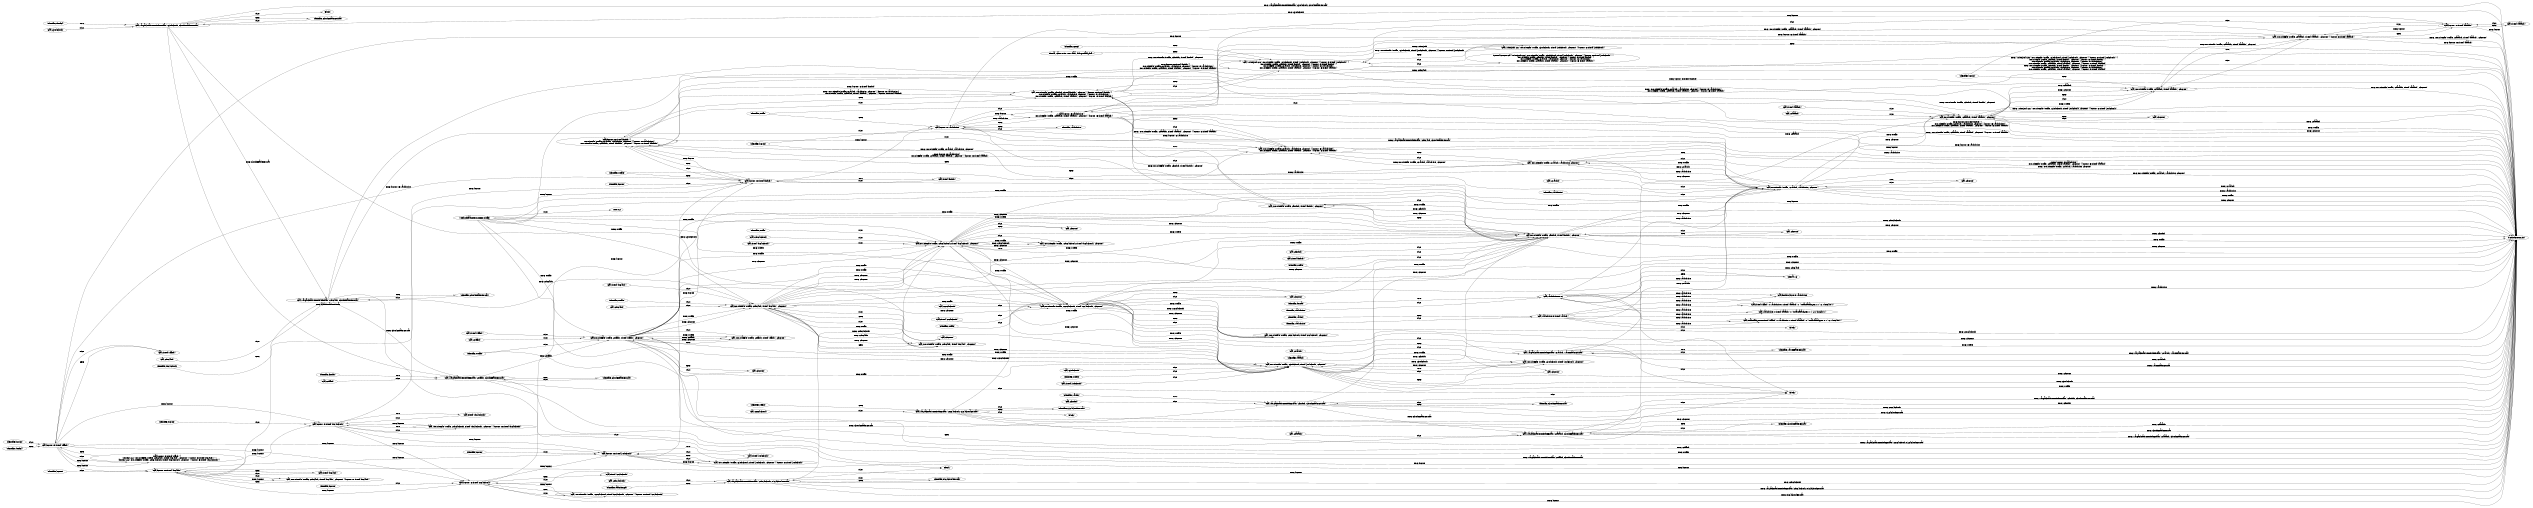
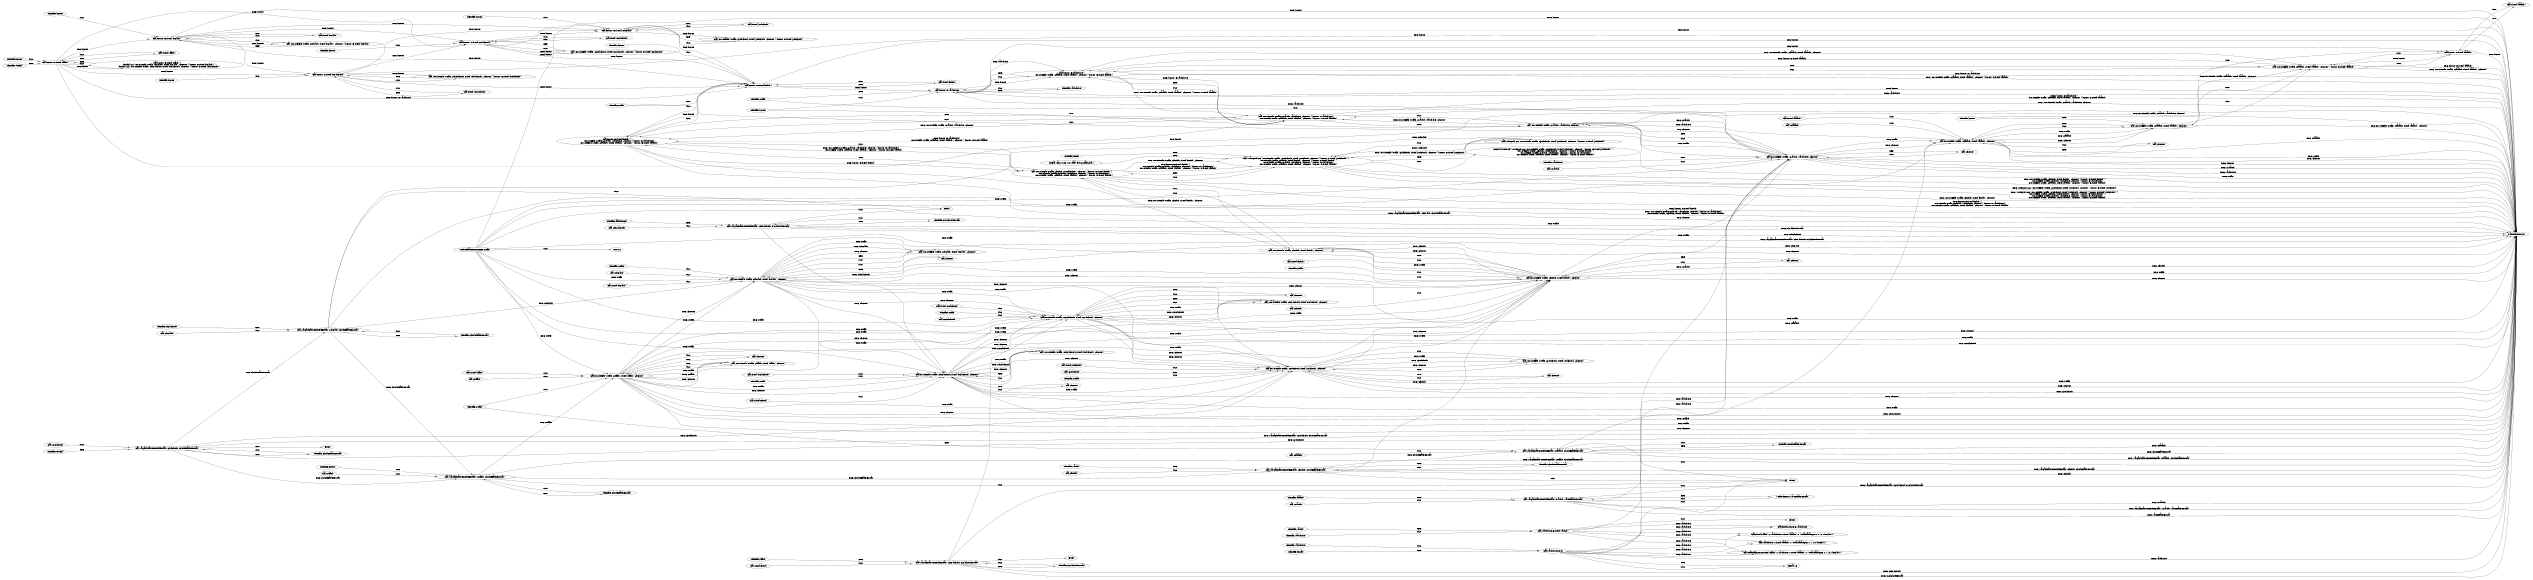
(1792, 350) -> (1792, 497)
(336, 445) -> (530, 116)
